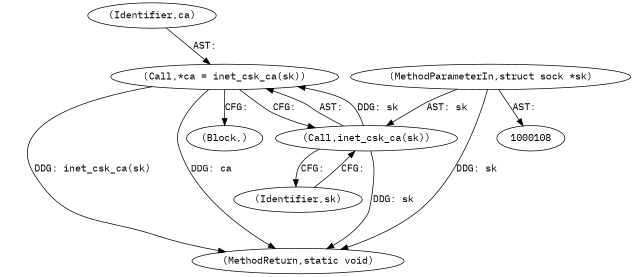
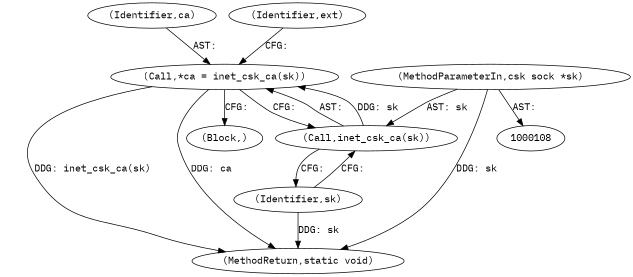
none -> (297, 16)
(491, 77) -> (491, 77)
(370, 206) -> (298, 227)
